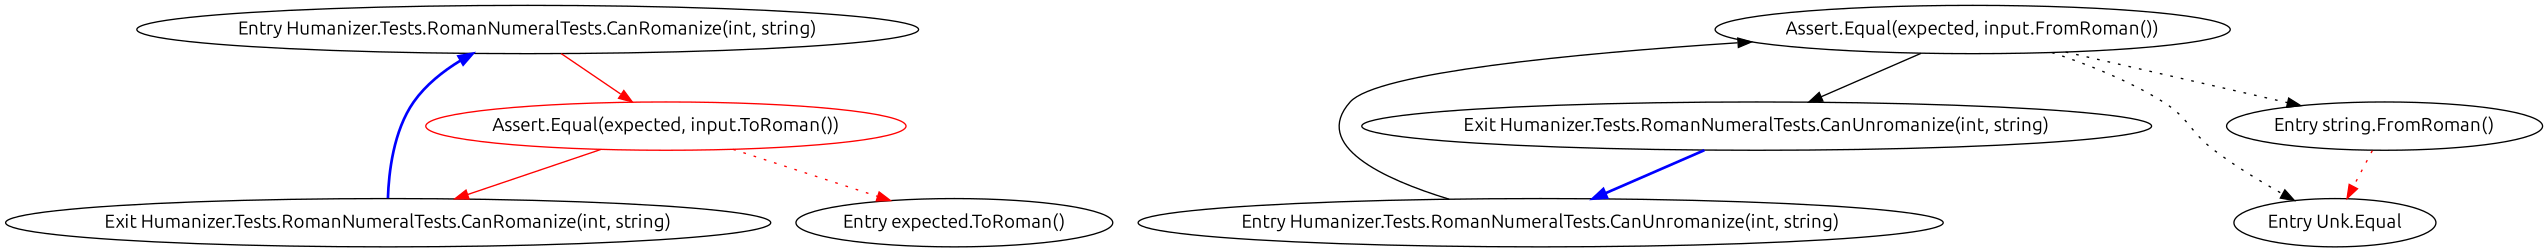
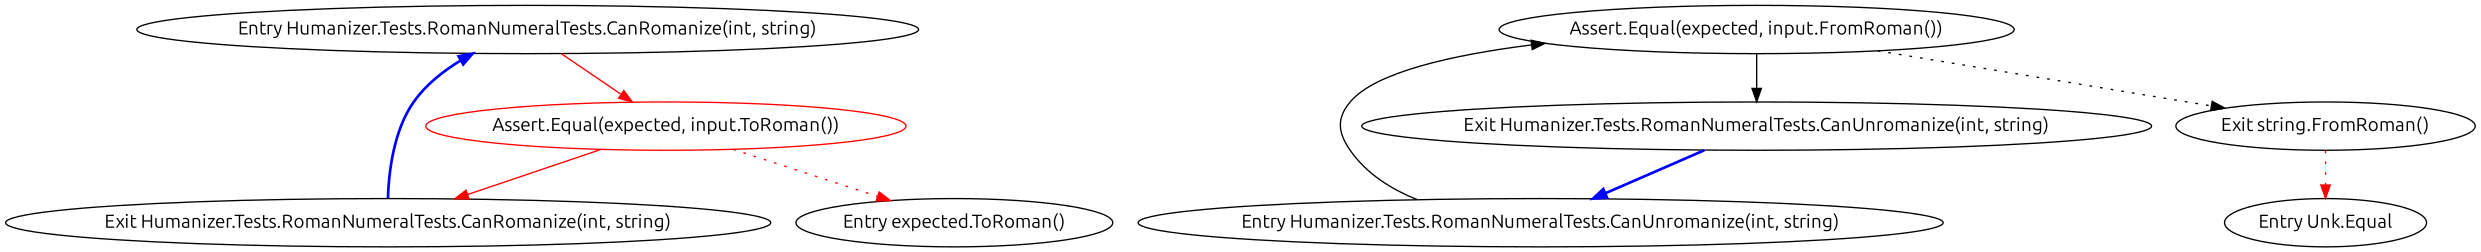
(2175, 111) -> none
(2385, 126) -> (2326, 126)
